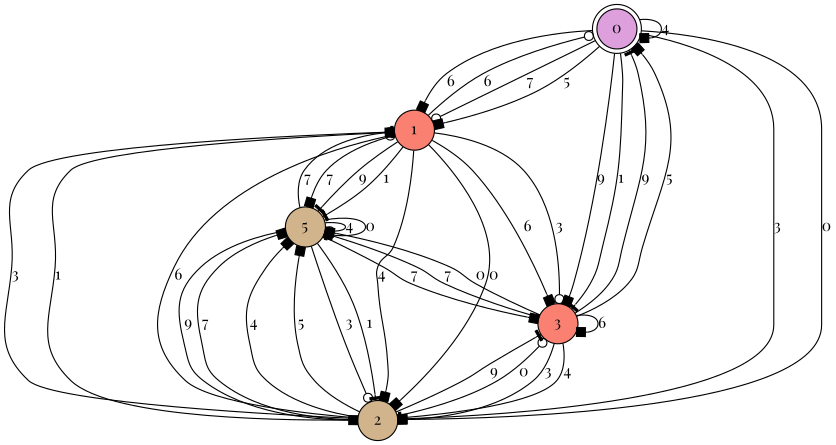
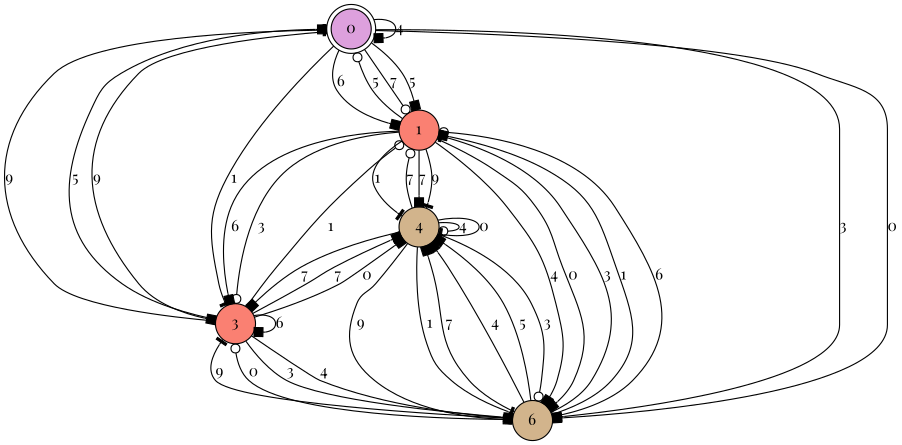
(488, 82) -> (376, 82)
none -> (315, 222)
(305, 227) -> (419, 227)
(378, 421) -> (533, 421)
